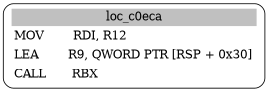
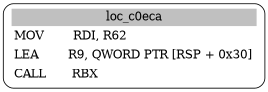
(70, 36) -> (70, 36)
